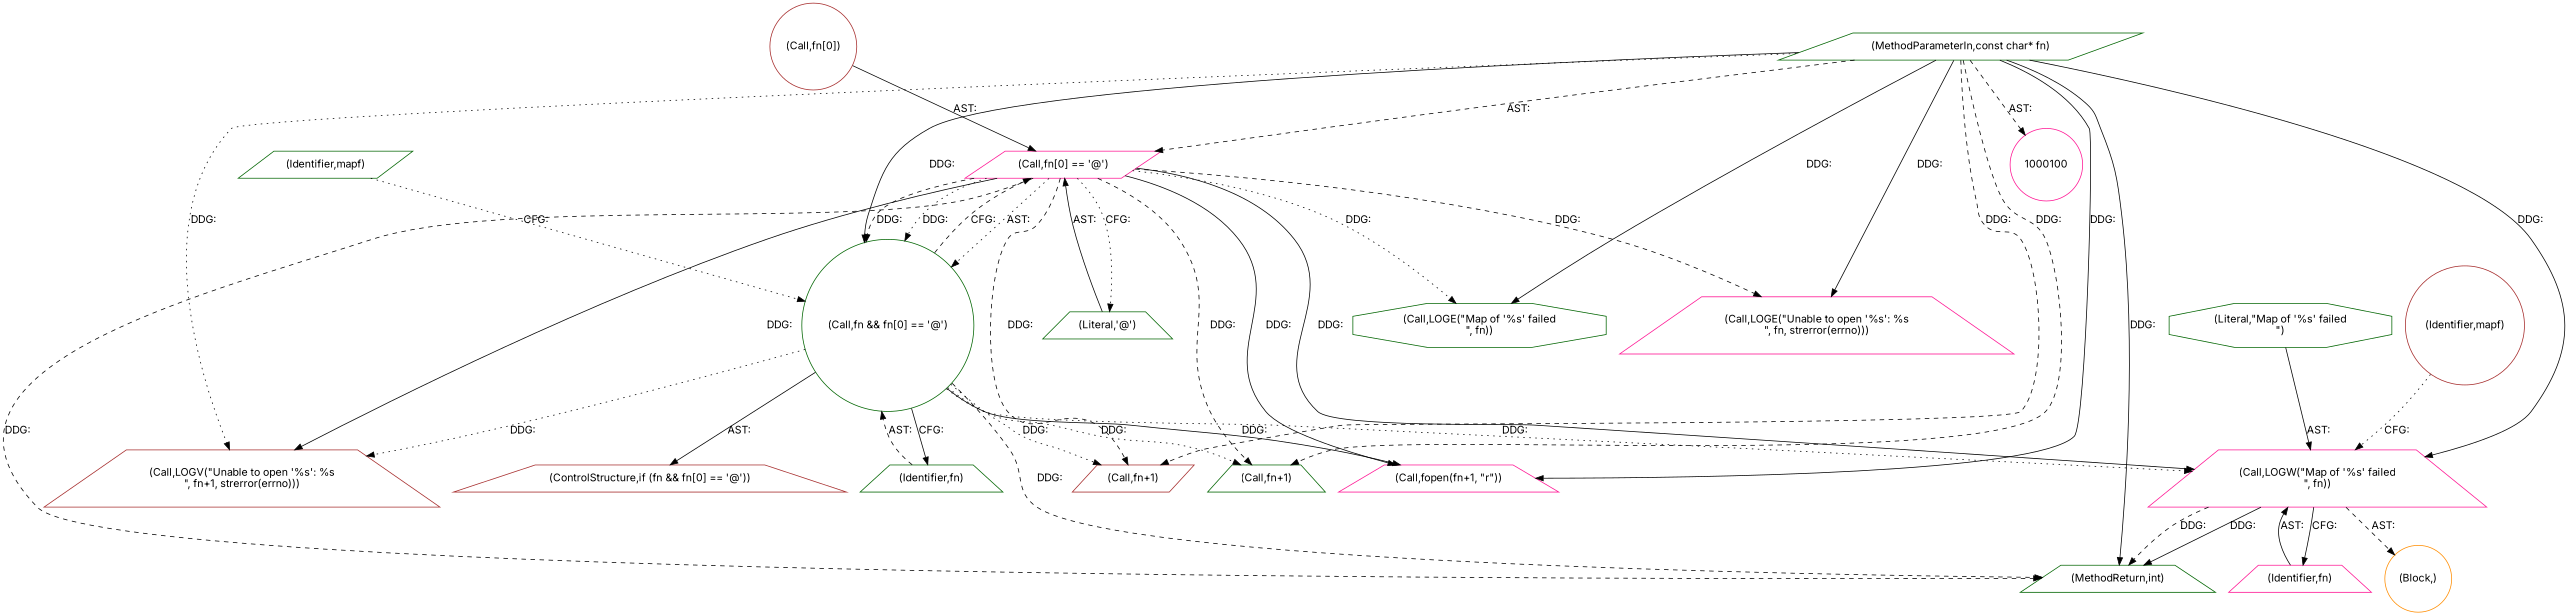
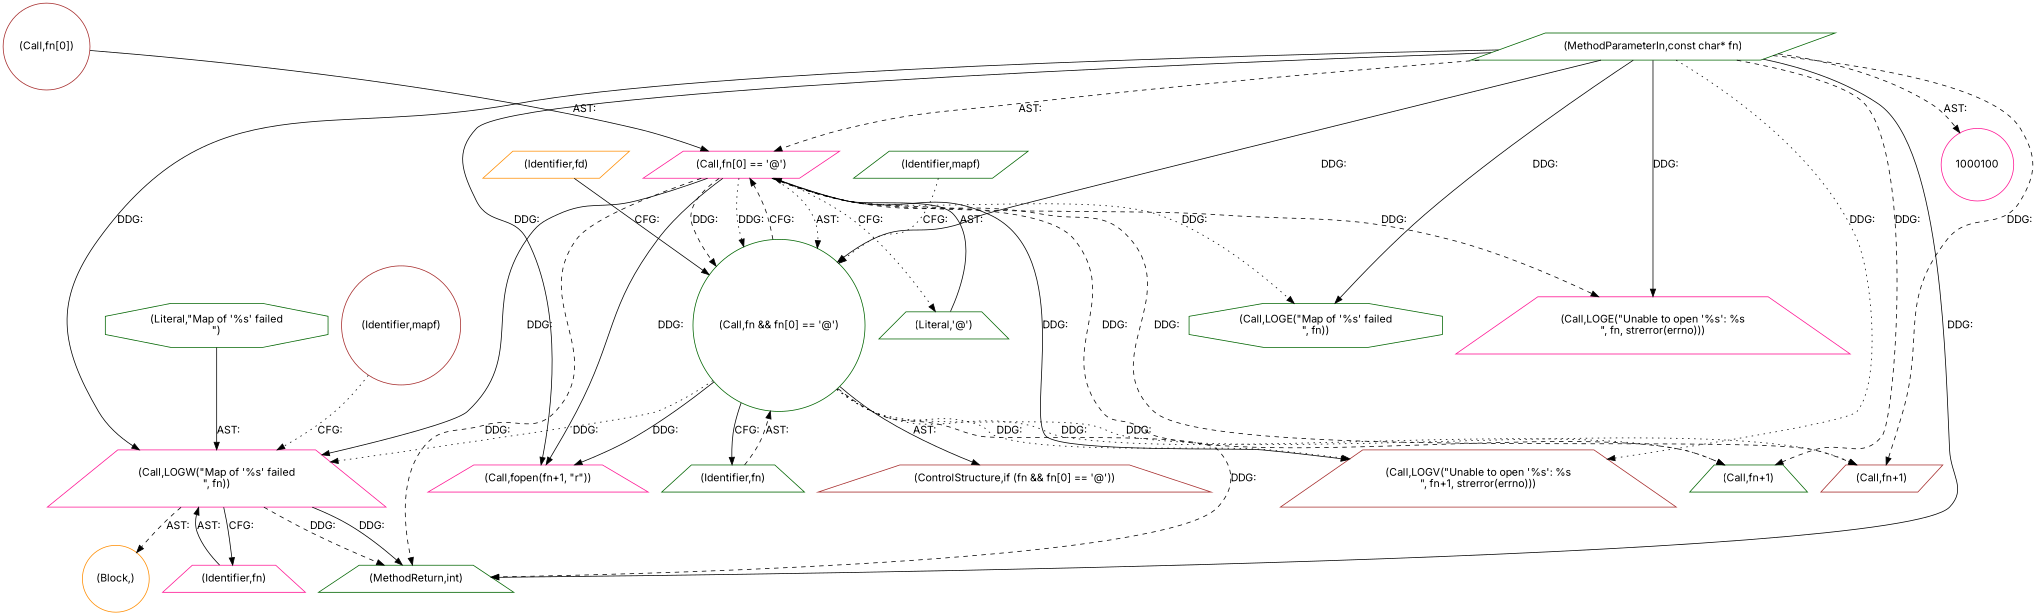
none -> (556, 165)
